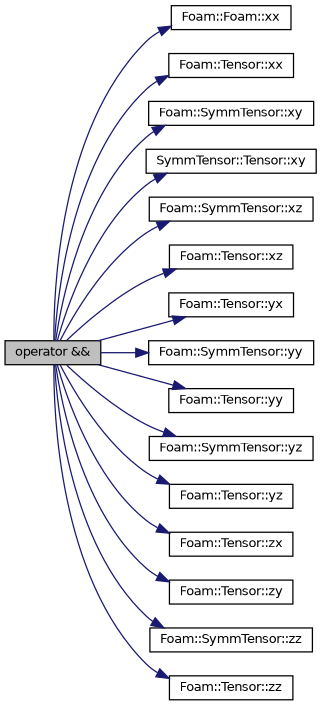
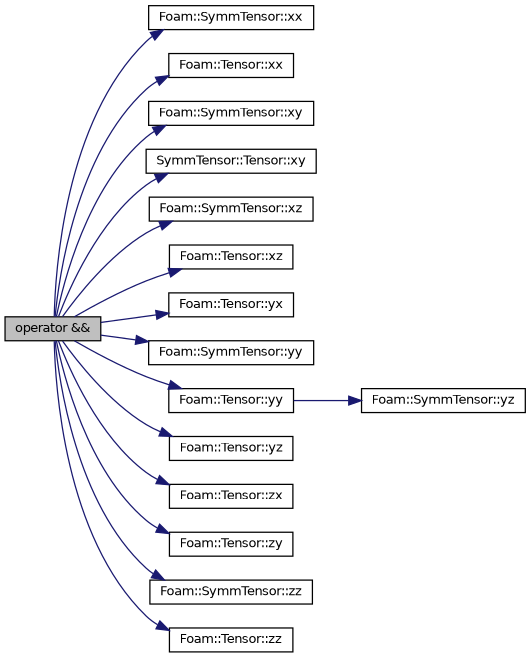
(231, 18) -> (231, 18)
(112, 403) -> (321, 401)
